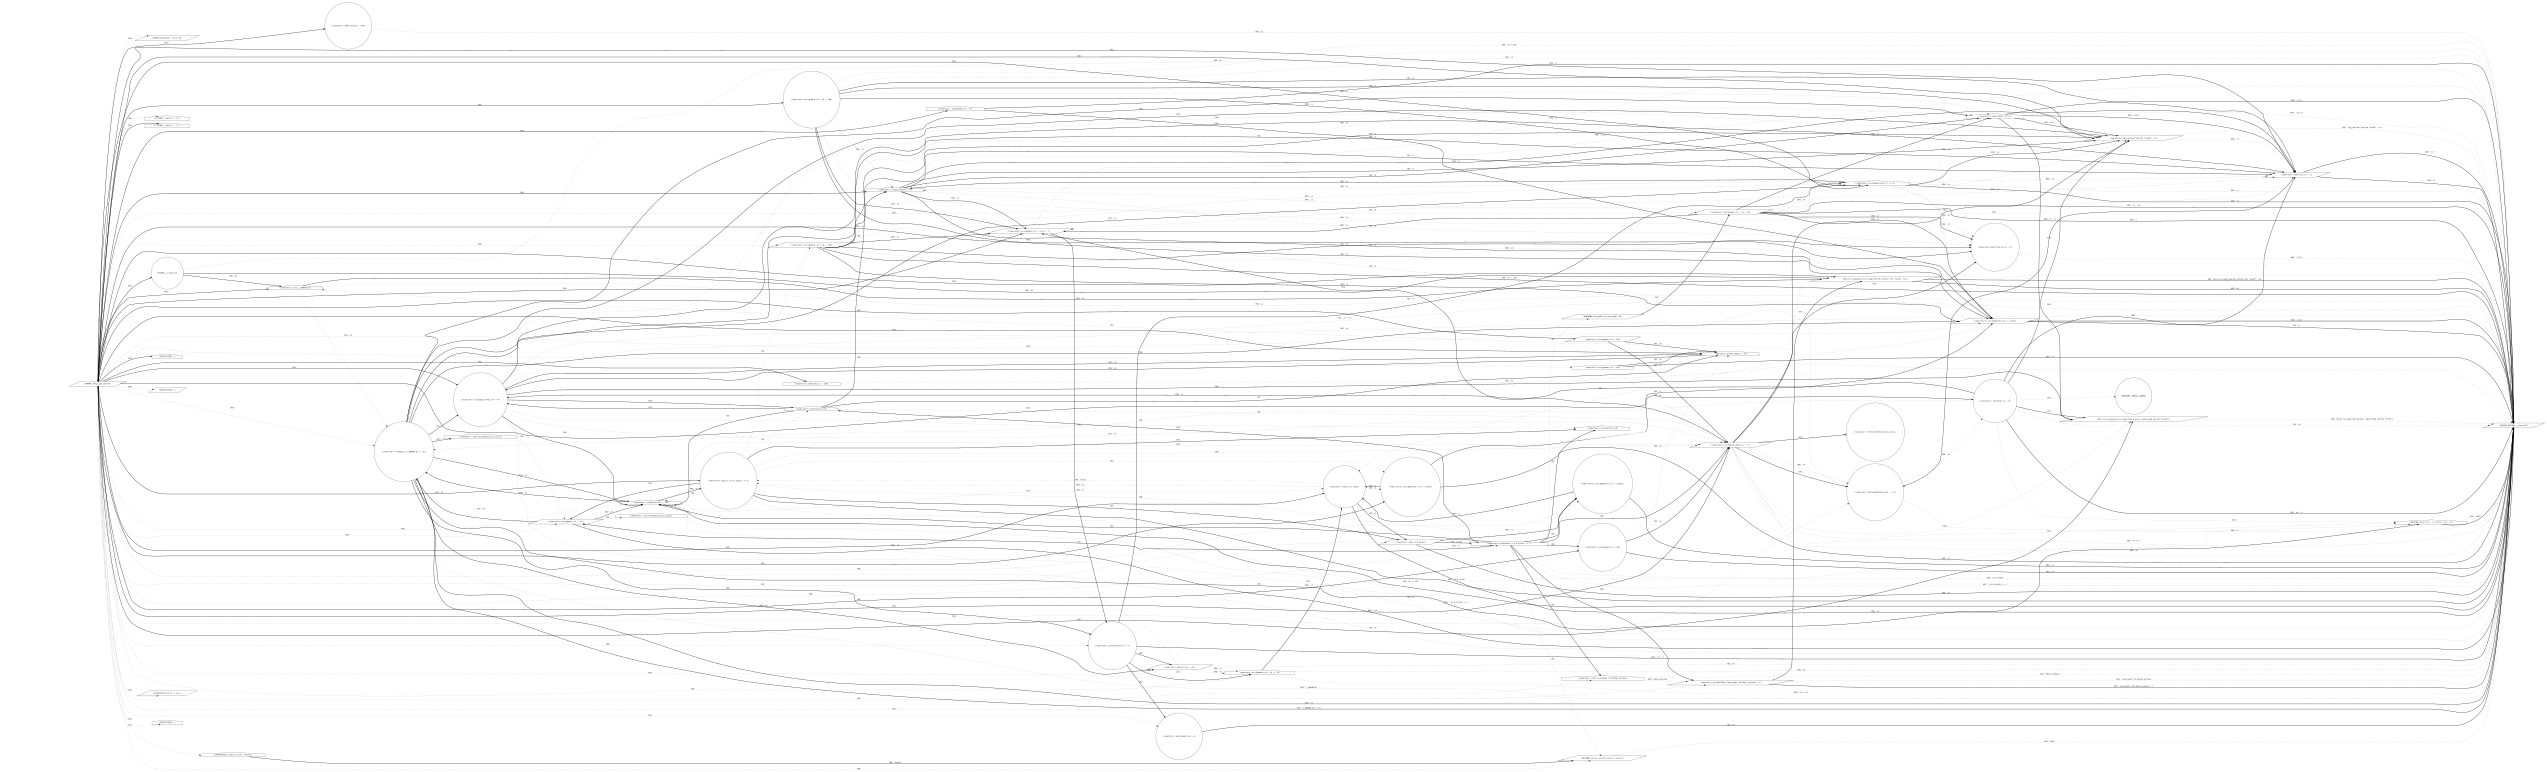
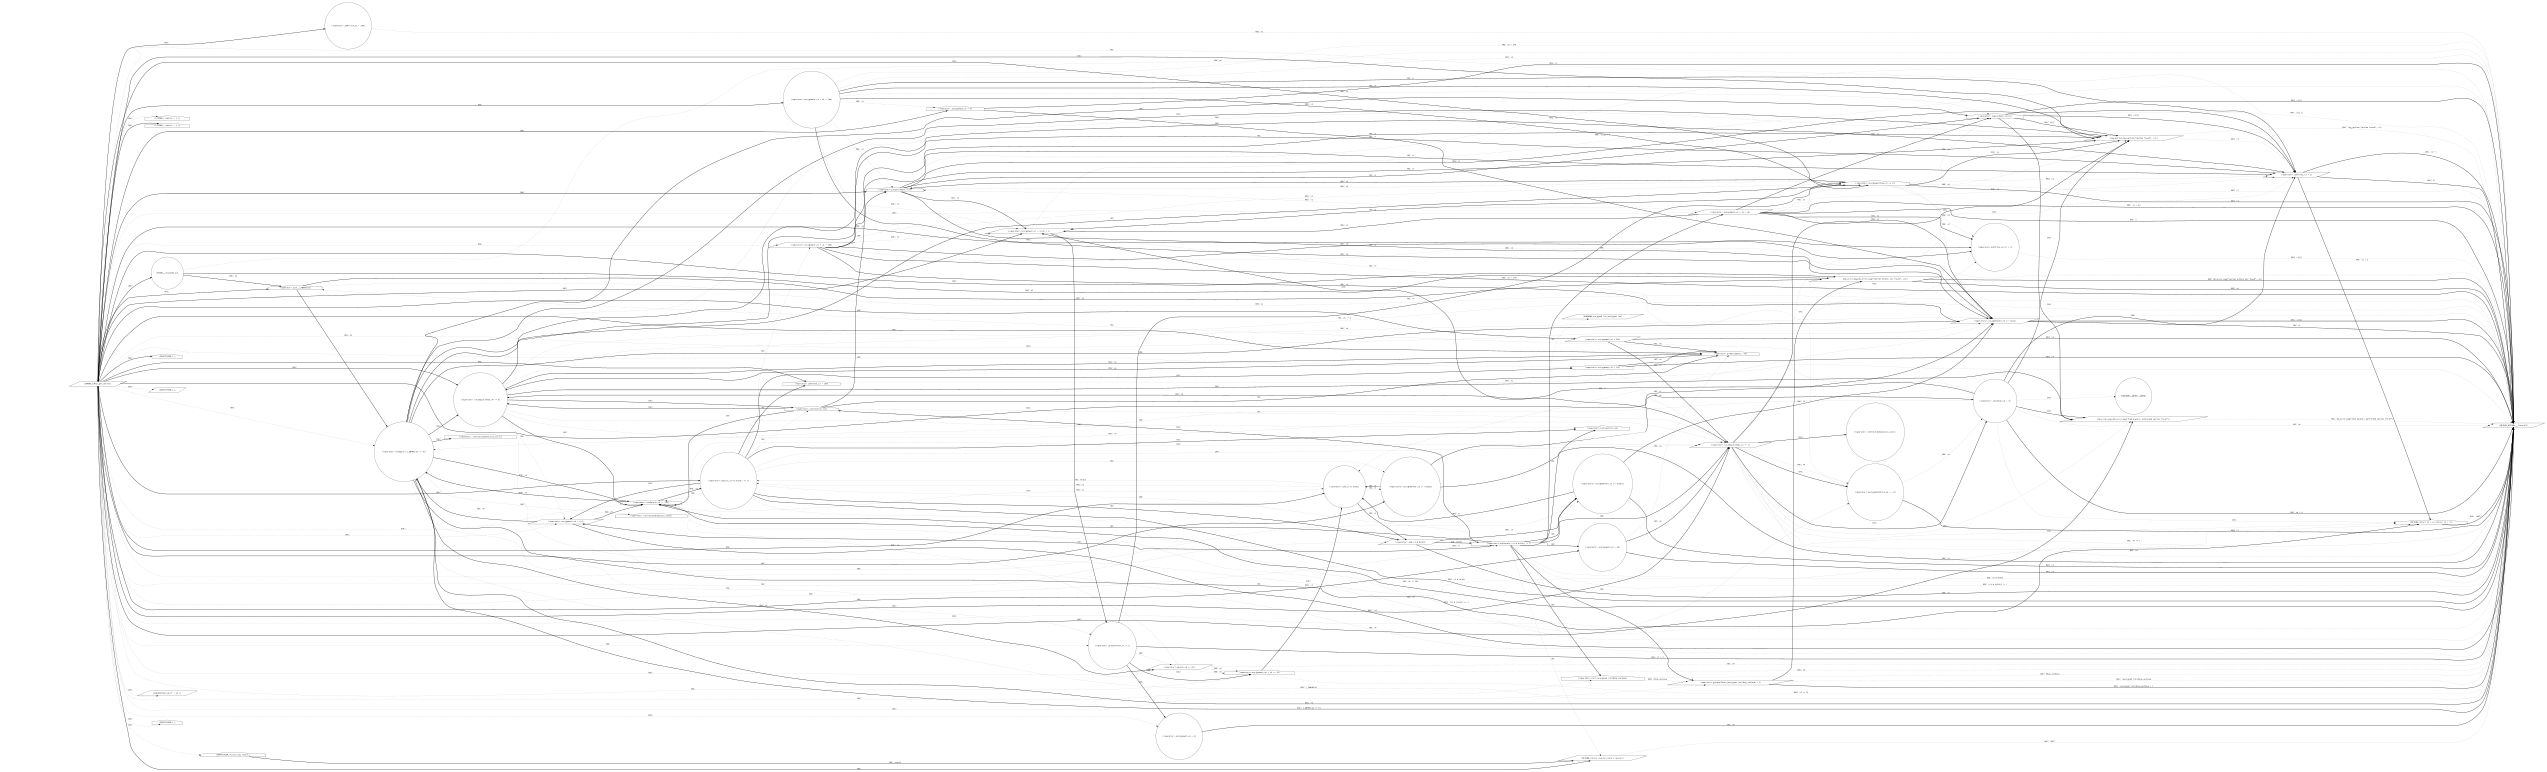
(167, 38) -> none
(1067, 51) -> (1067, 51)
(1358, 125) -> none
(1457, 206) -> (1457, 206)
(893, 208) -> (893, 208)
(1112, 218) -> (1112, 218)
(1382, 221) -> (887, 104)
(1446, 230) -> none
(920, 238) -> (920, 238)
(2043, 265) -> (2366, 347)
(1692, 272) -> (1549, 354)
(167, 273) -> (167, 273)
(1820, 309) -> (1820, 309)
(342, 358) -> (342, 358)
none -> (1128, 377)
none -> (1804, 403)
none -> (763, 412)
(439, 493) -> (439, 493)
(611, 518) -> (522, 506)
none -> (1875, 529)
(2239, 532) -> (2239, 532)
(732, 589) -> (732, 589)
(2027, 612) -> (2095, 338)
(1153, 659) -> (1153, 659)
(233, 755) -> (233, 755)
(674, 770) -> (674, 770)
